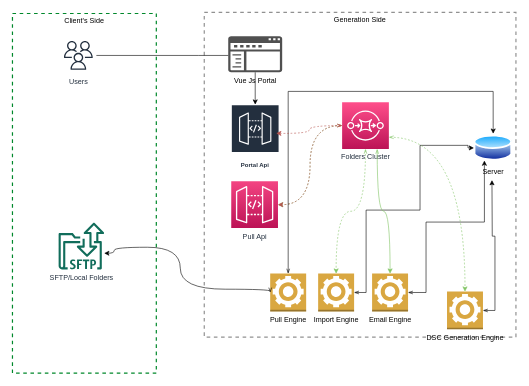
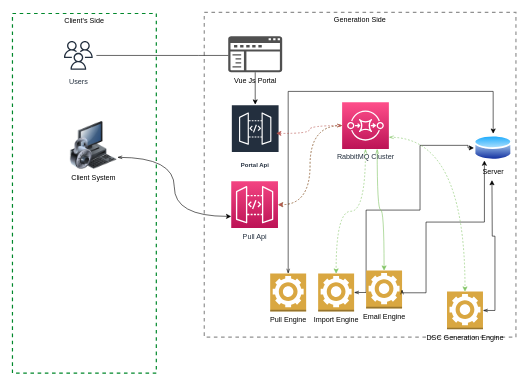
none -> (93, 146)
(366, 158) -> (366, 158)
none -> (173, 179)
(81, 246) -> none
(180, 269) -> none
(390, 293) -> (384, 290)
